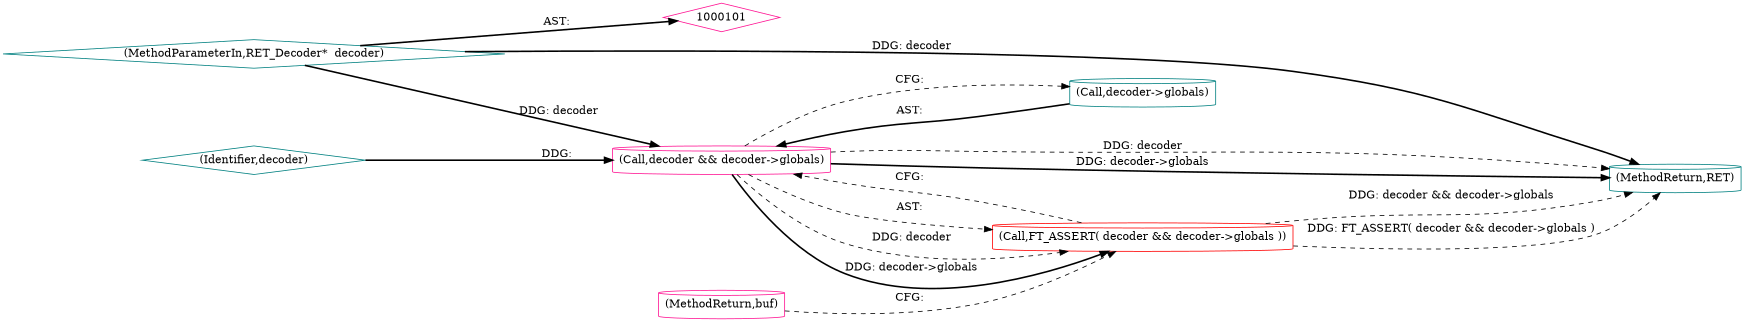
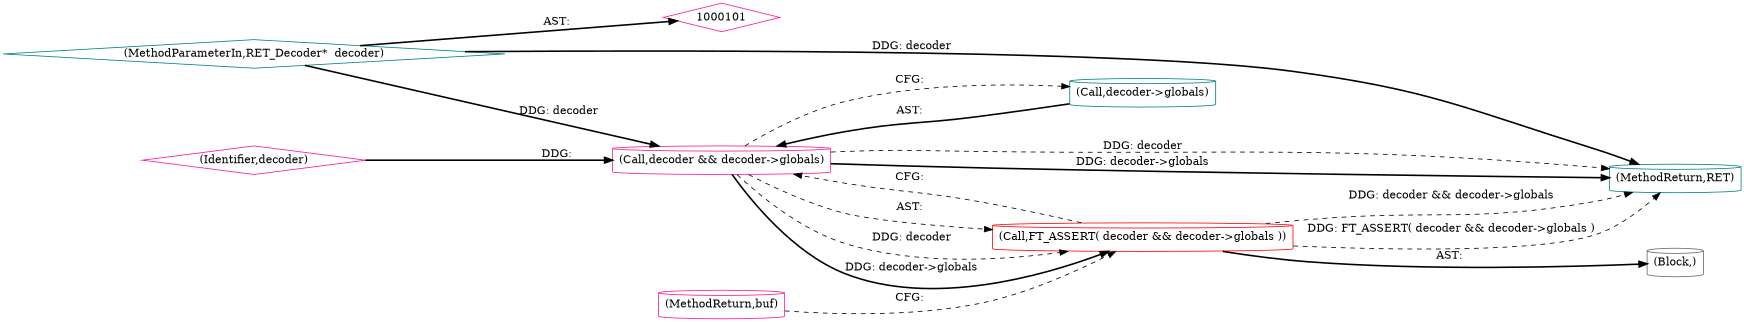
(254, 160) -> (254, 160)
none -> (1675, 263)
